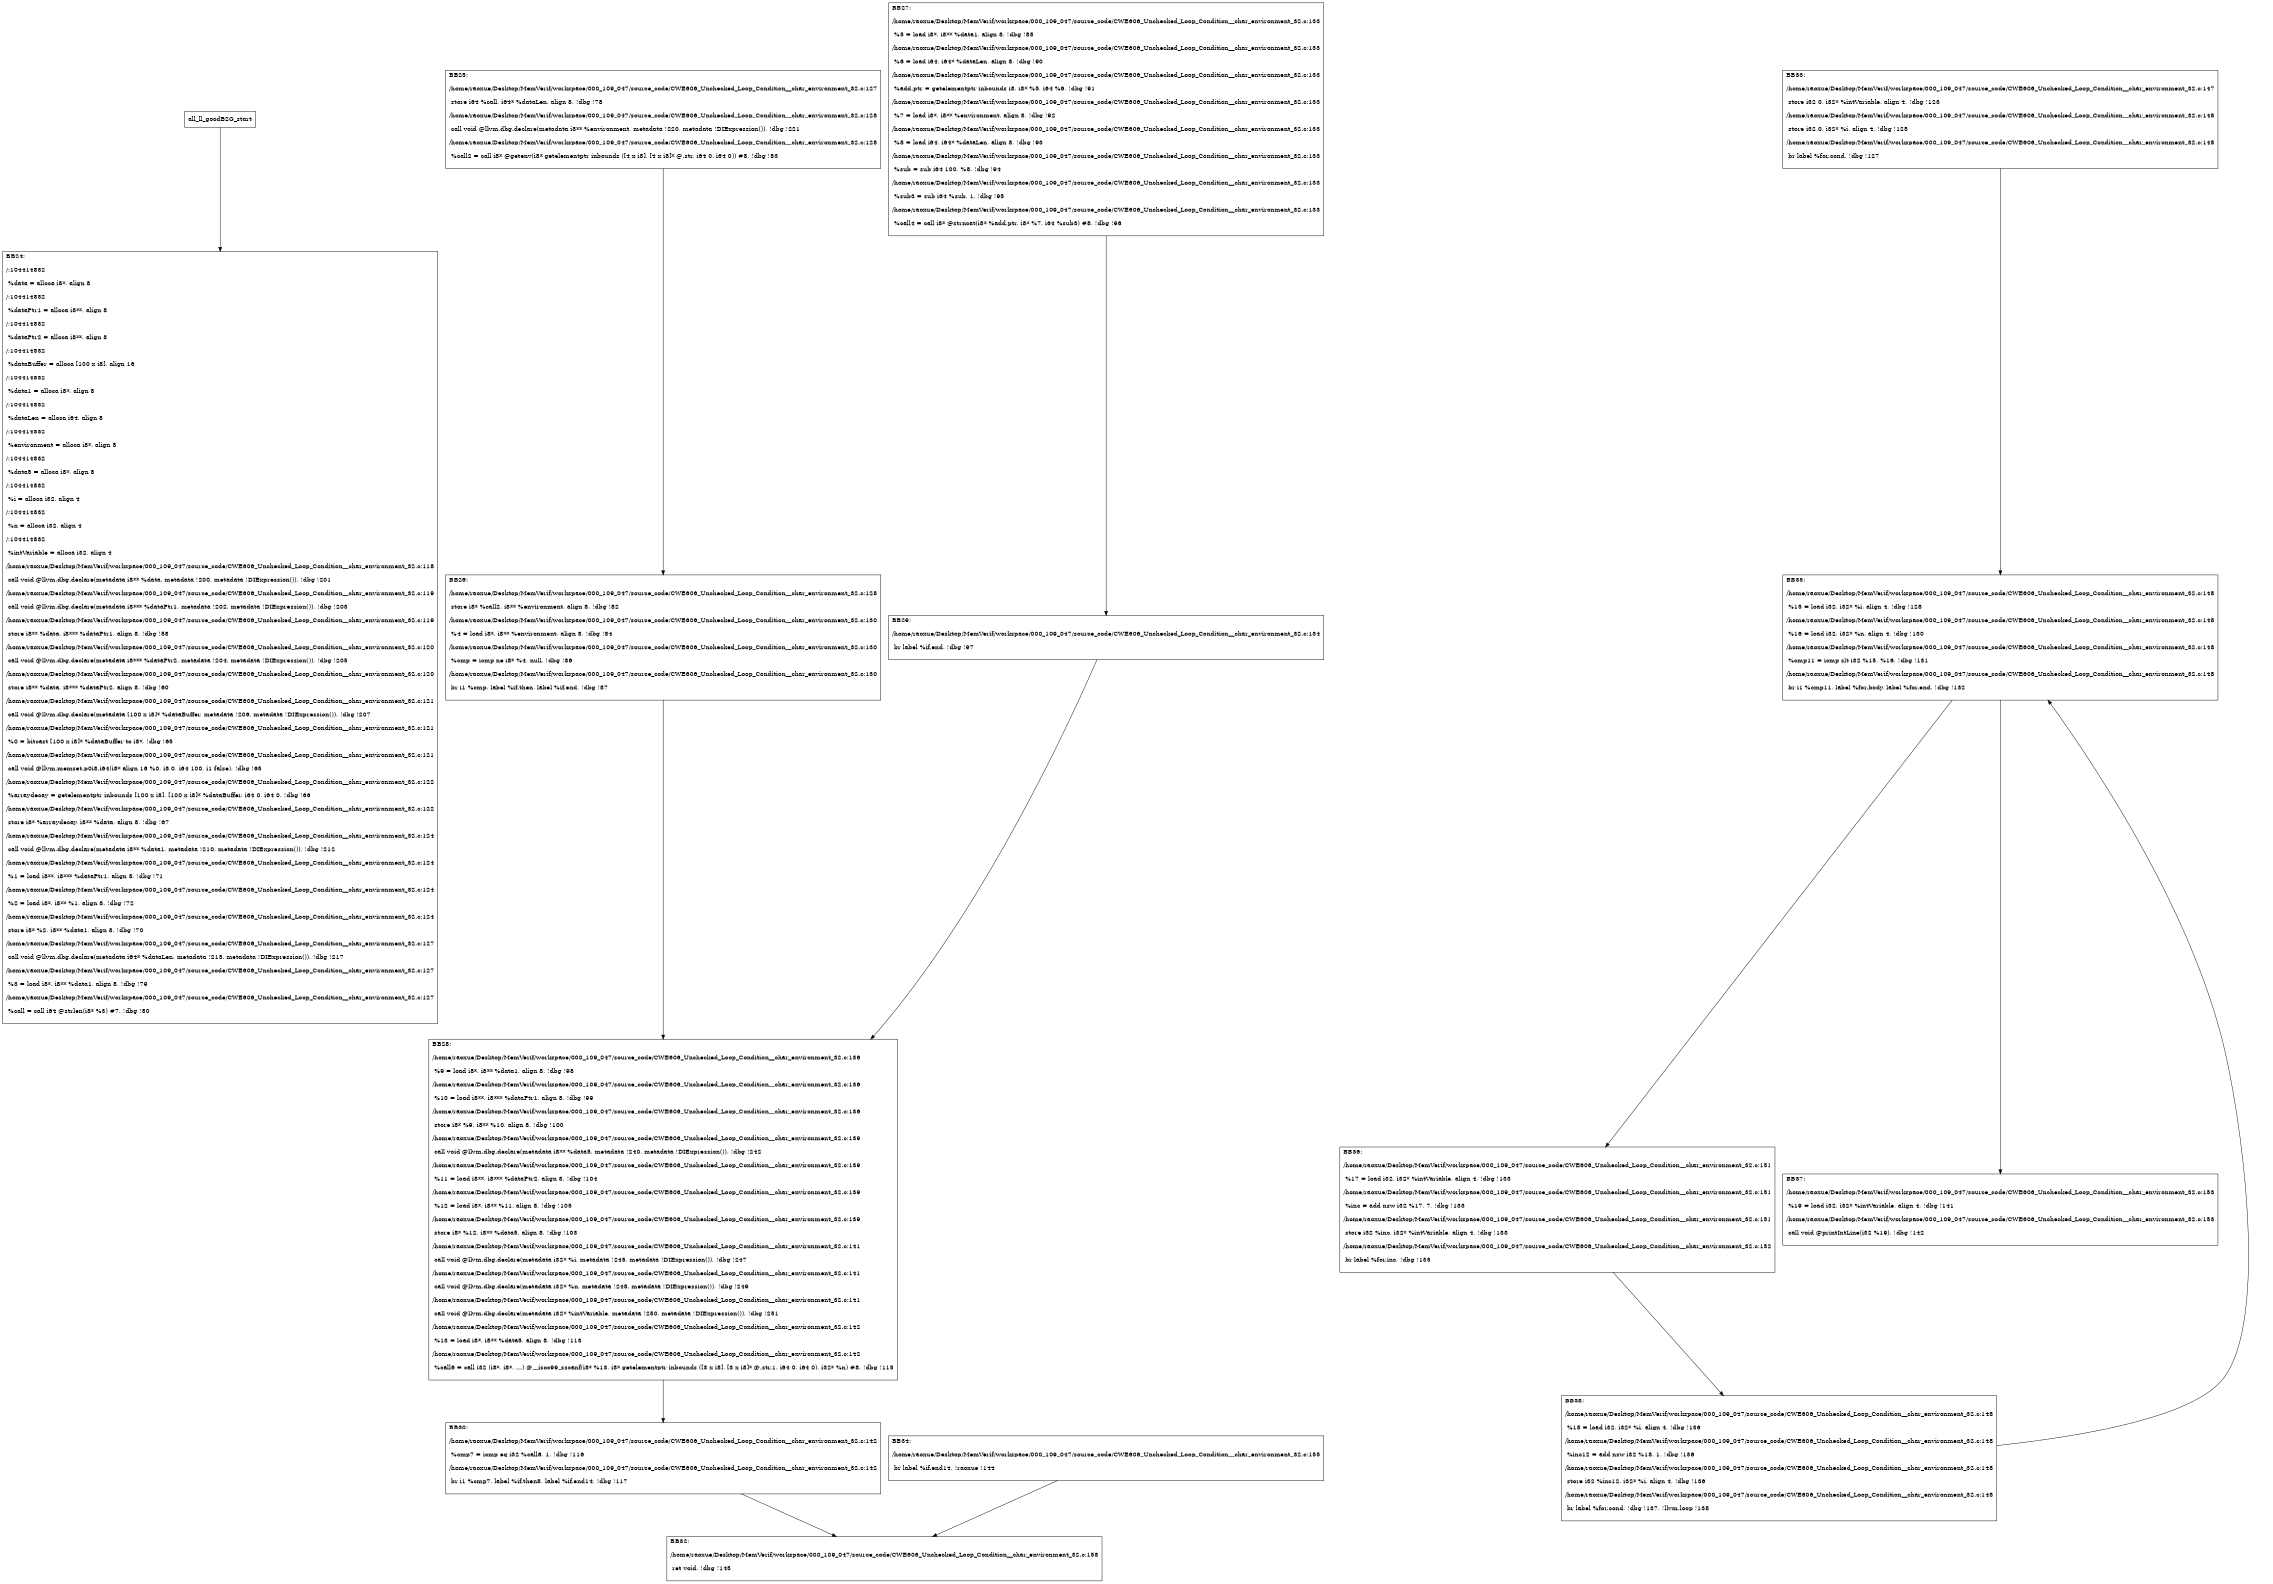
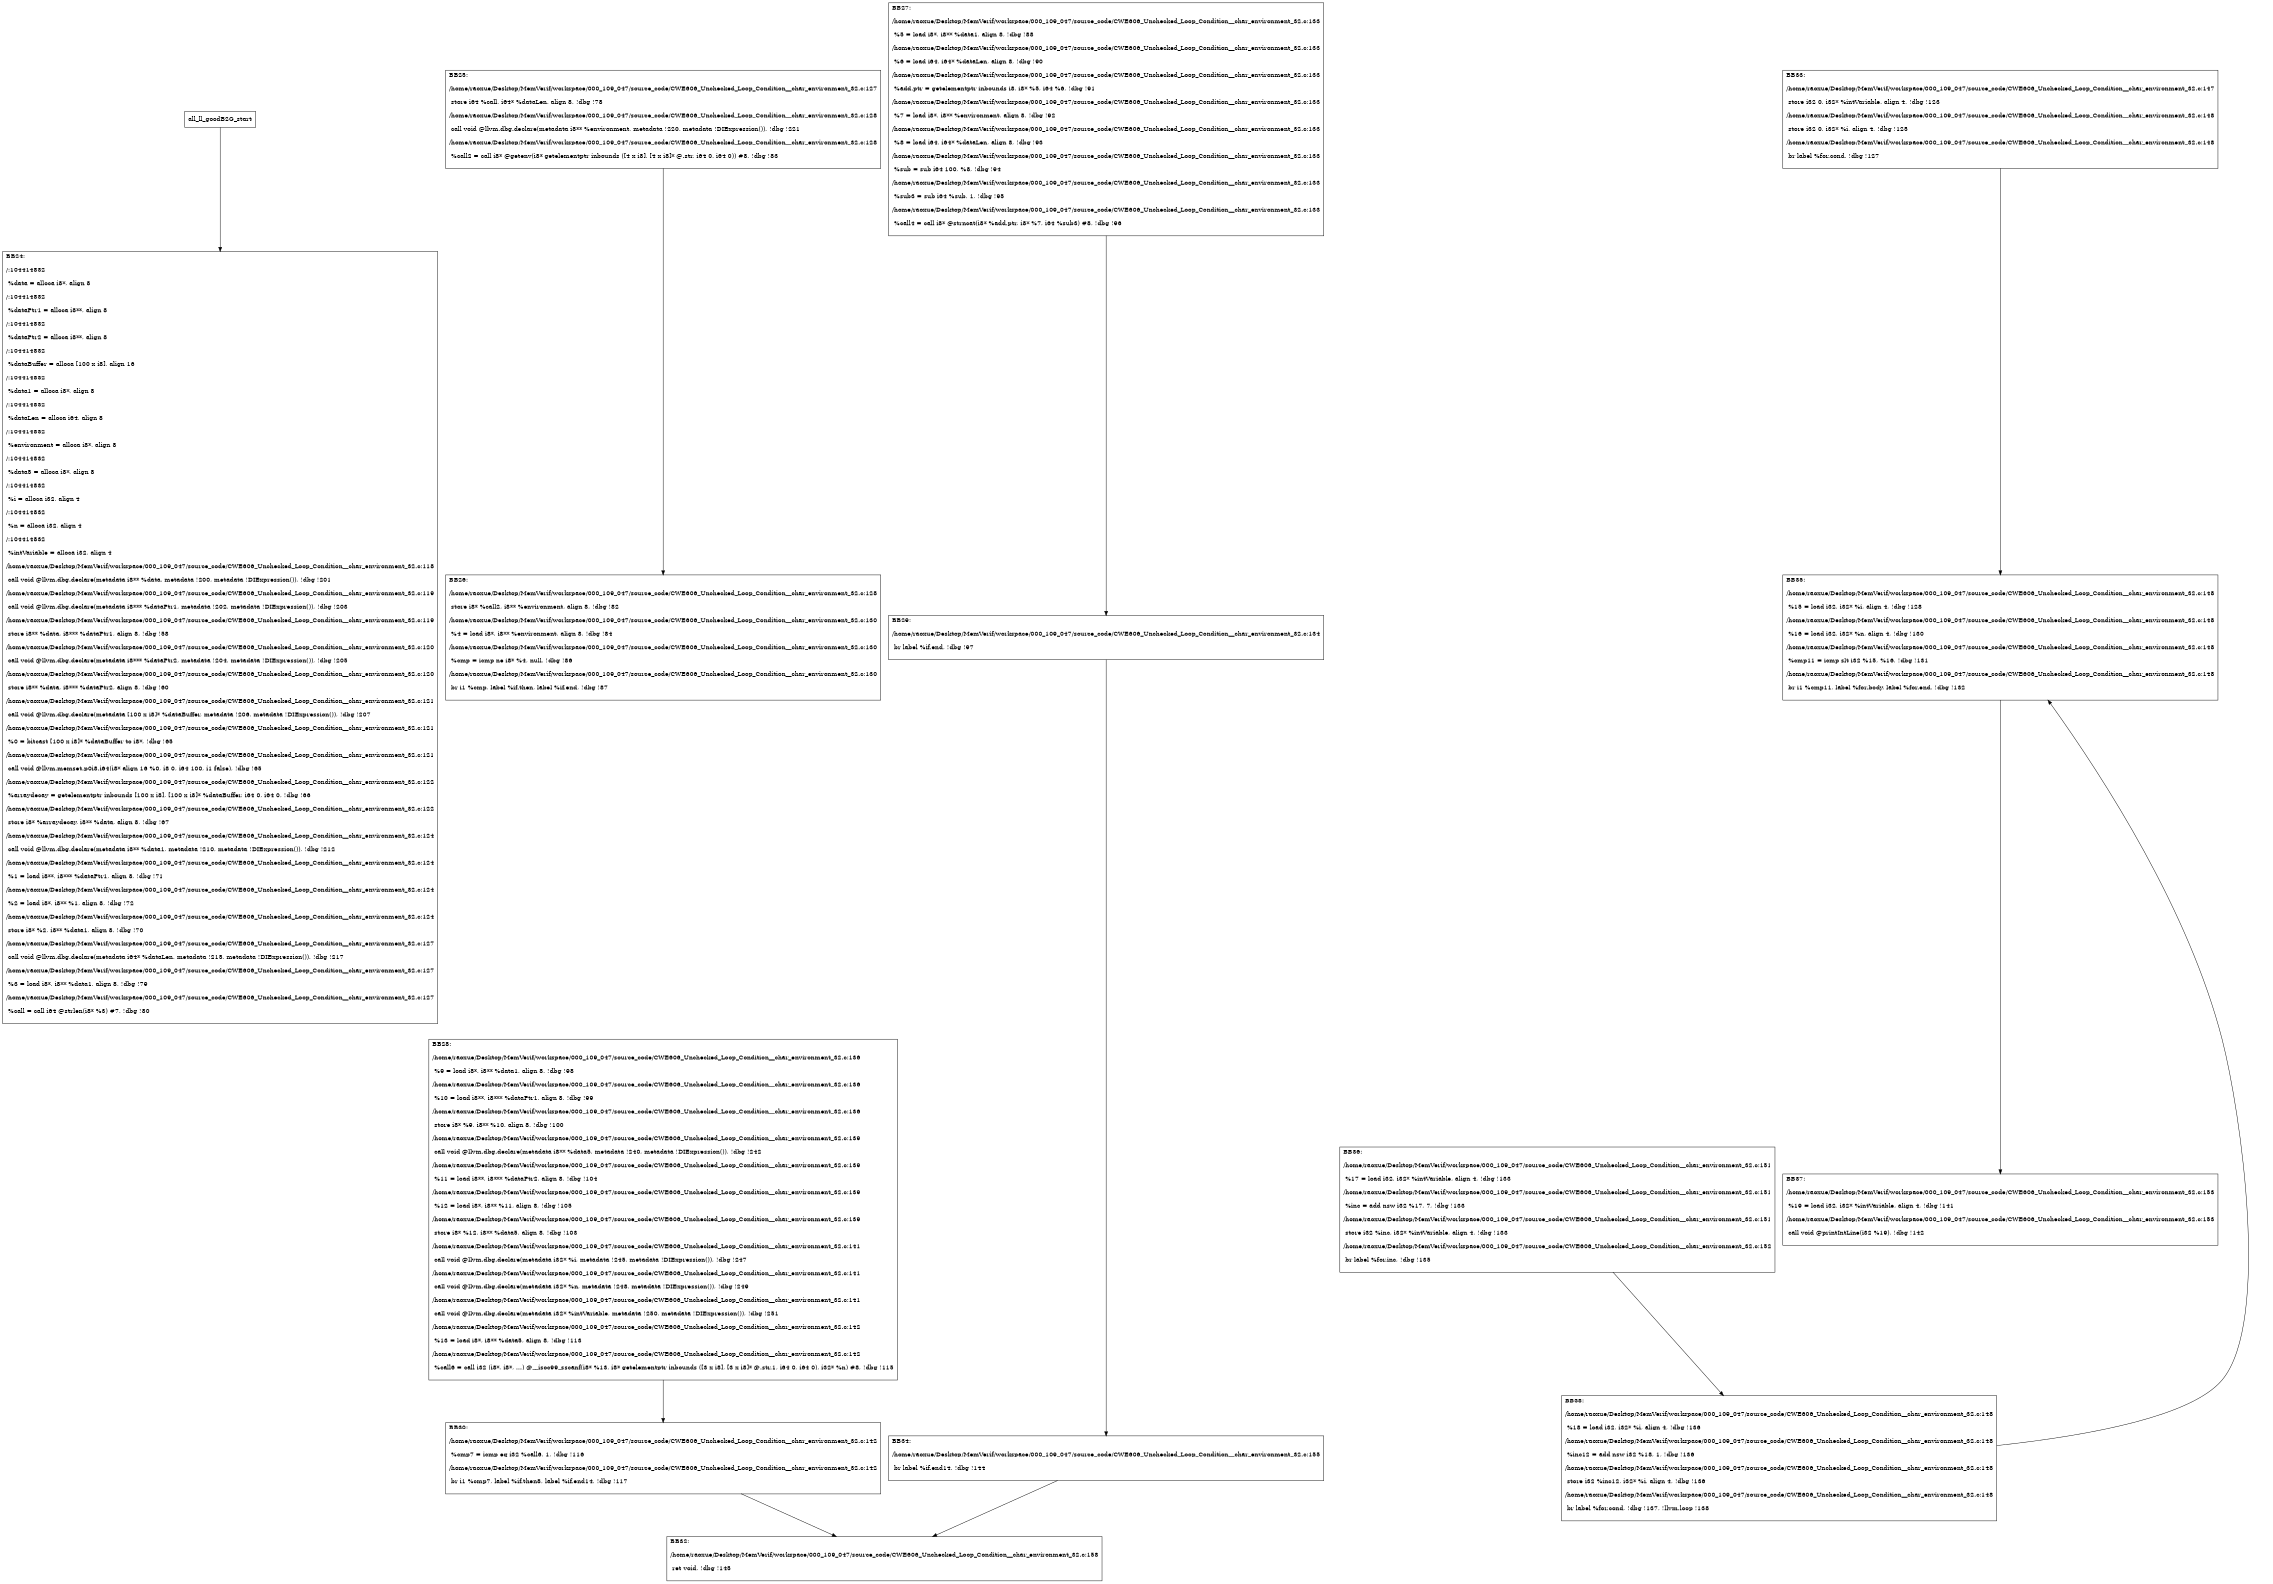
(998, 856) -> (1106, 1046)
(663, 868) -> none
(1780, 922) -> none
(944, 1468) -> (939, 1468)
